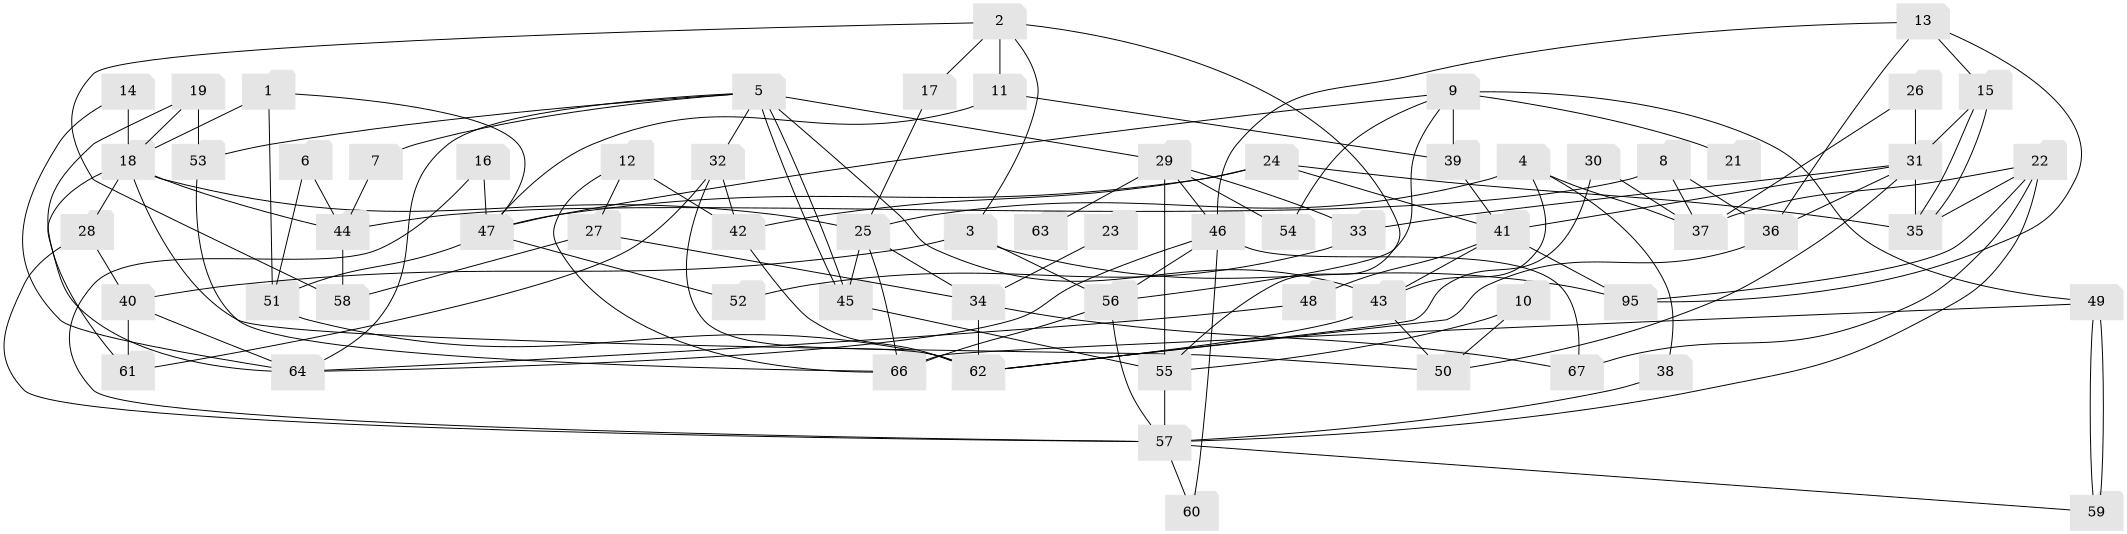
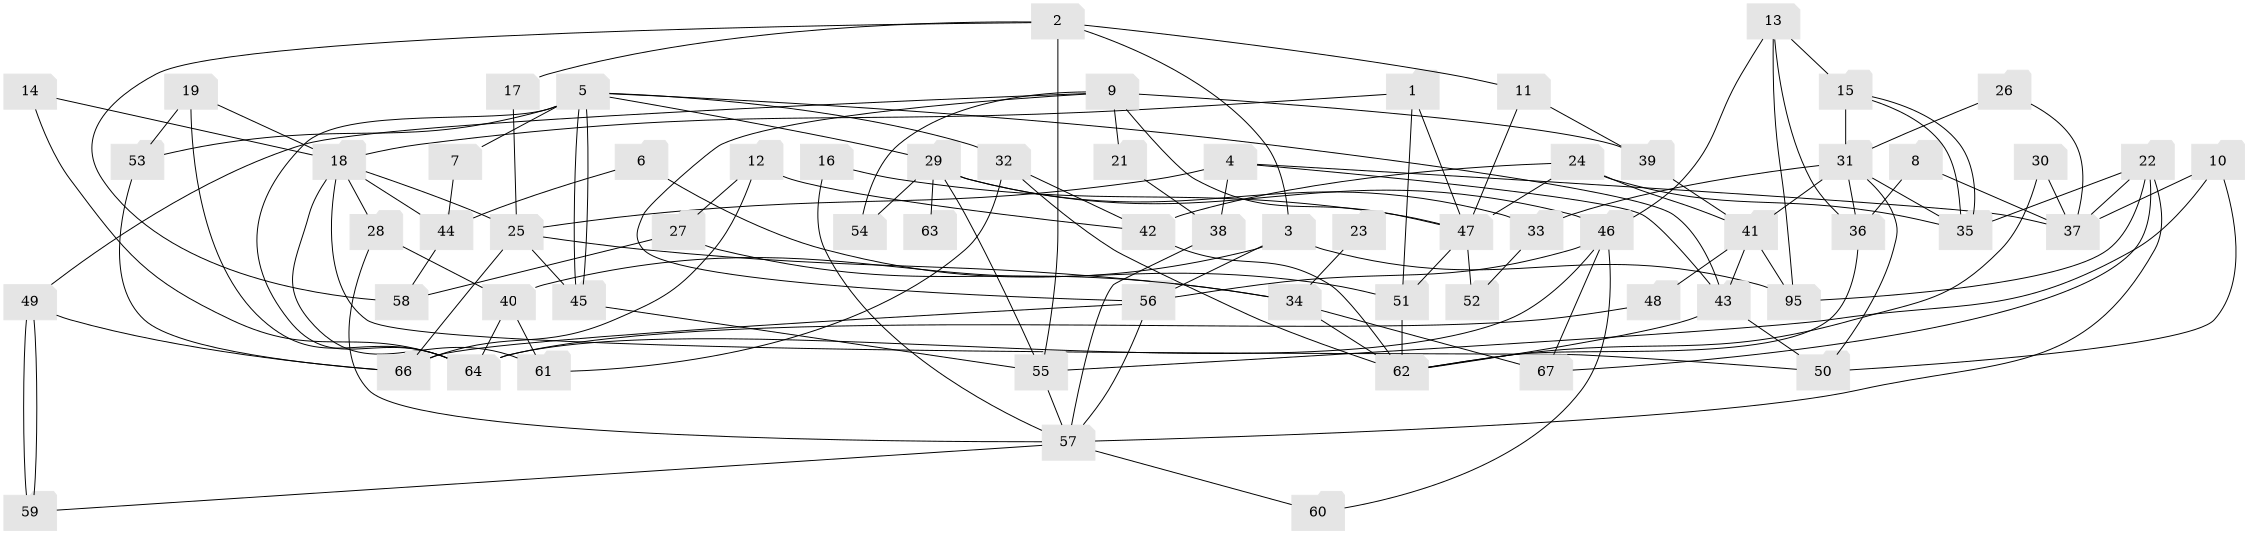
none -> (1161, 191)
none -> (2132, 203)
(1036, 211) -> none
